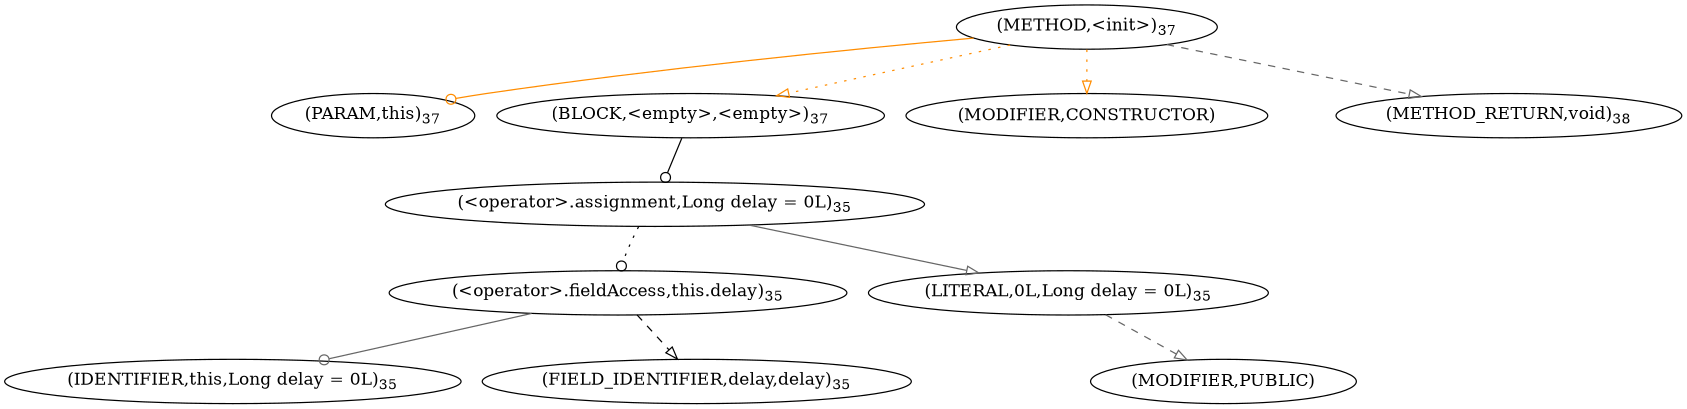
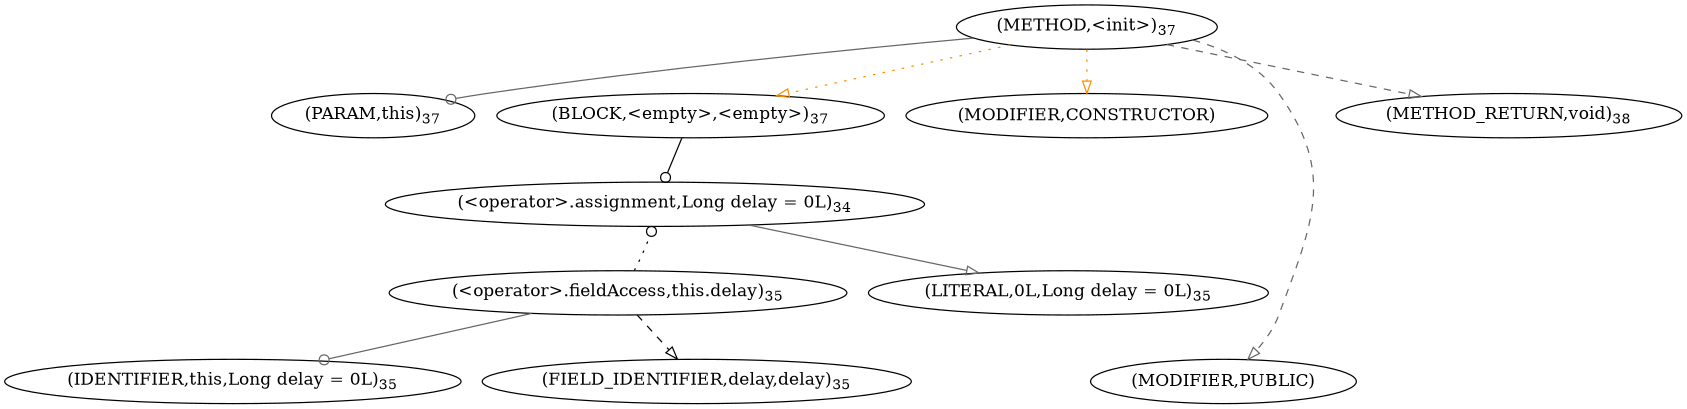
(714, 64) -> (714, 64)
(843, 202) -> (843, 202)
(630, 244) -> (643, 254)
(1141, 334) -> (1313, 172)
